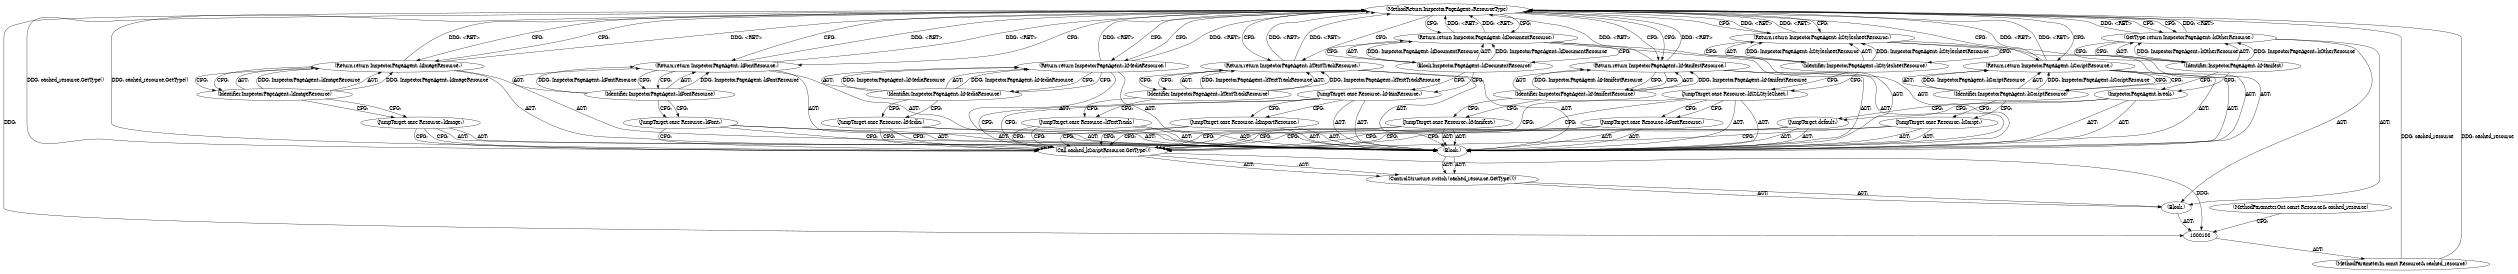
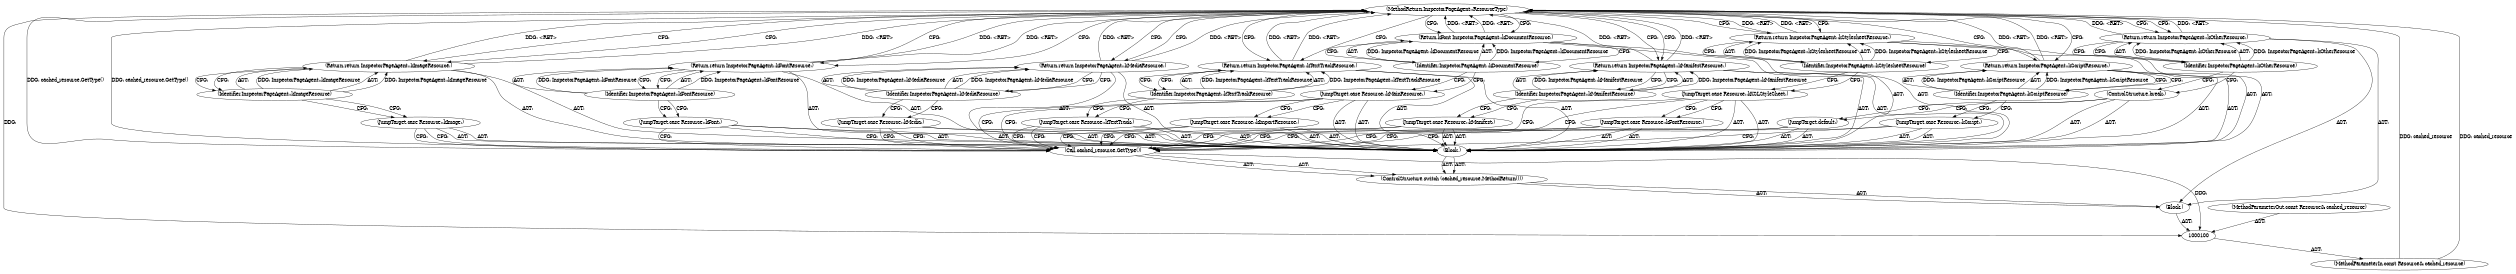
(1486, 38) -> (1486, 38)
(2189, 38) -> (2185, 38)
(1474, 66) -> (1477, 66)
(2233, 66) -> (2240, 66)
(2141, 95) -> (2136, 95)
(1103, 151) -> (1103, 151)
(1452, 179) -> (1452, 179)
(2263, 222) -> (2261, 222)
